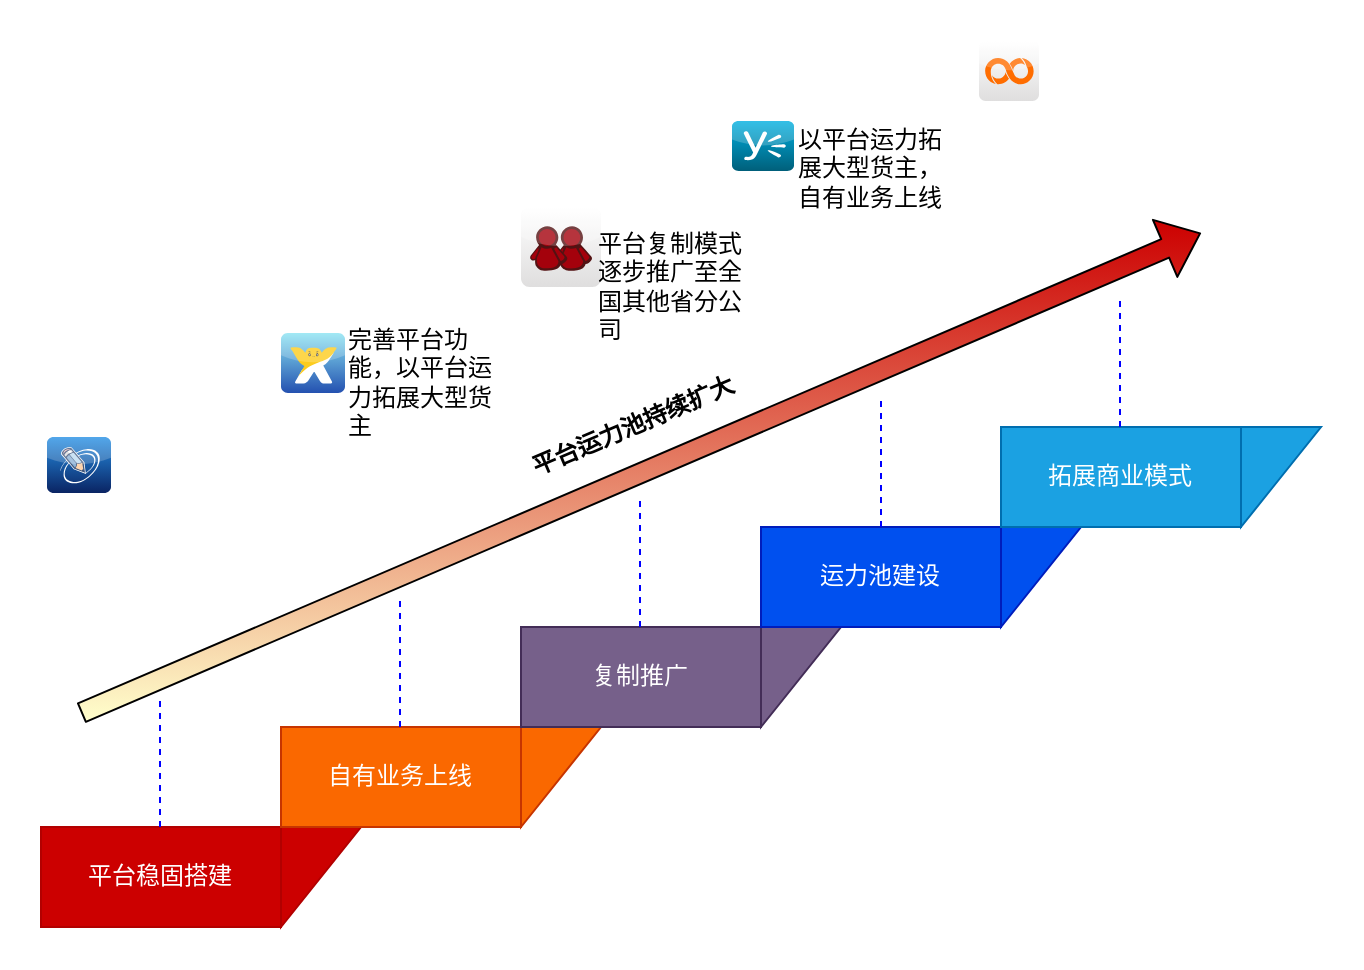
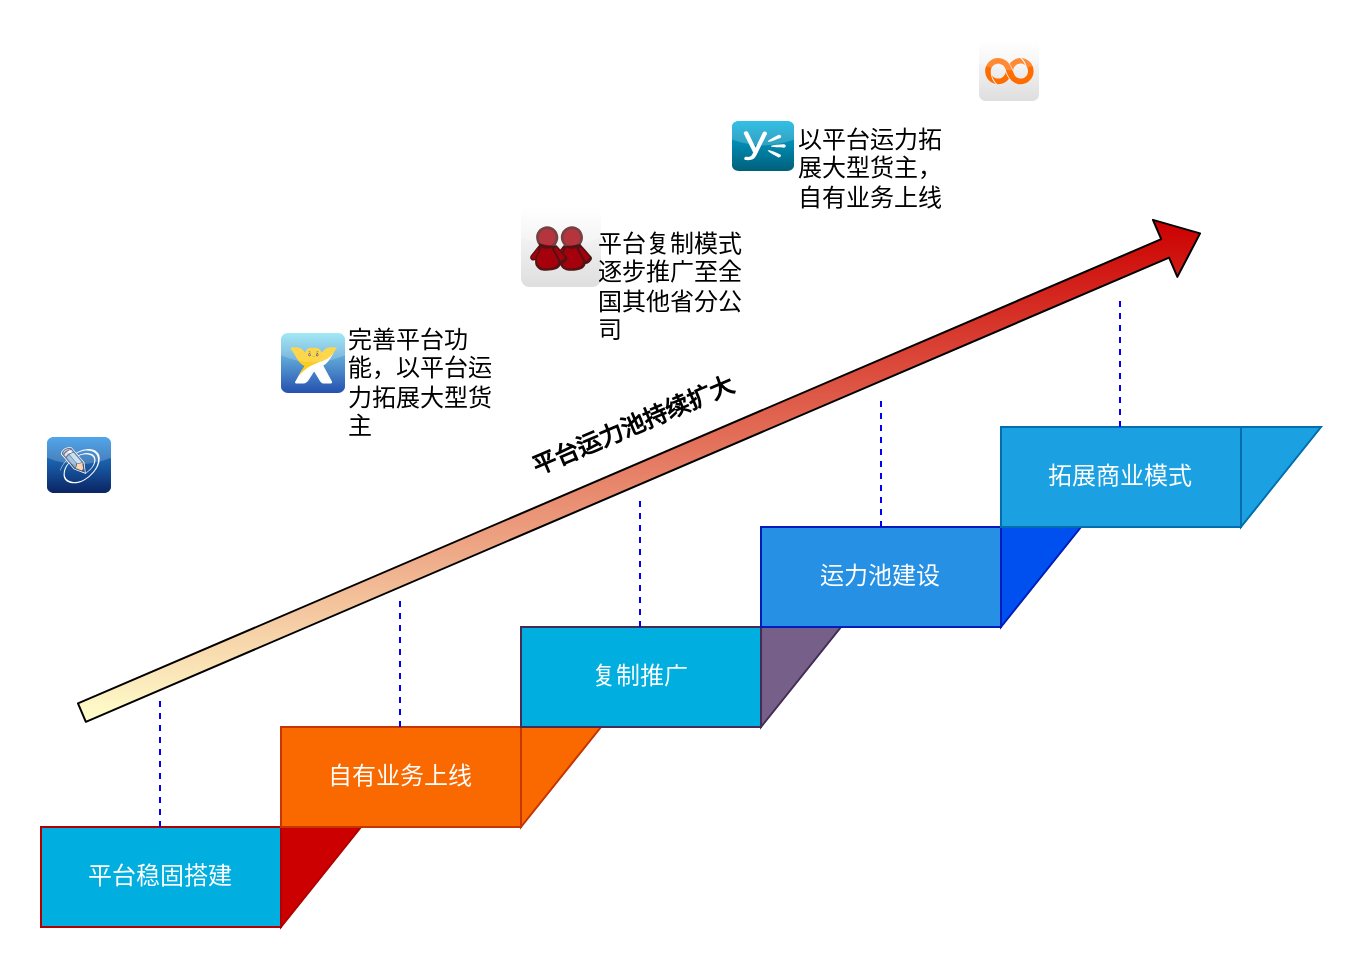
(881, 577) -> (881, 577)
(641, 677) -> (641, 677)
(161, 877) -> (161, 877)
